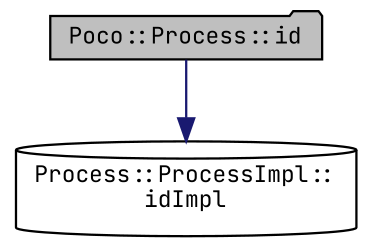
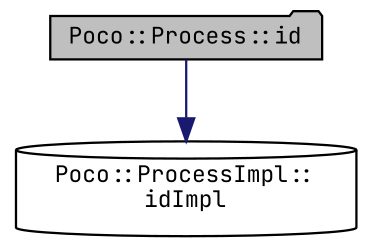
(186, 189) -> (186, 189)
